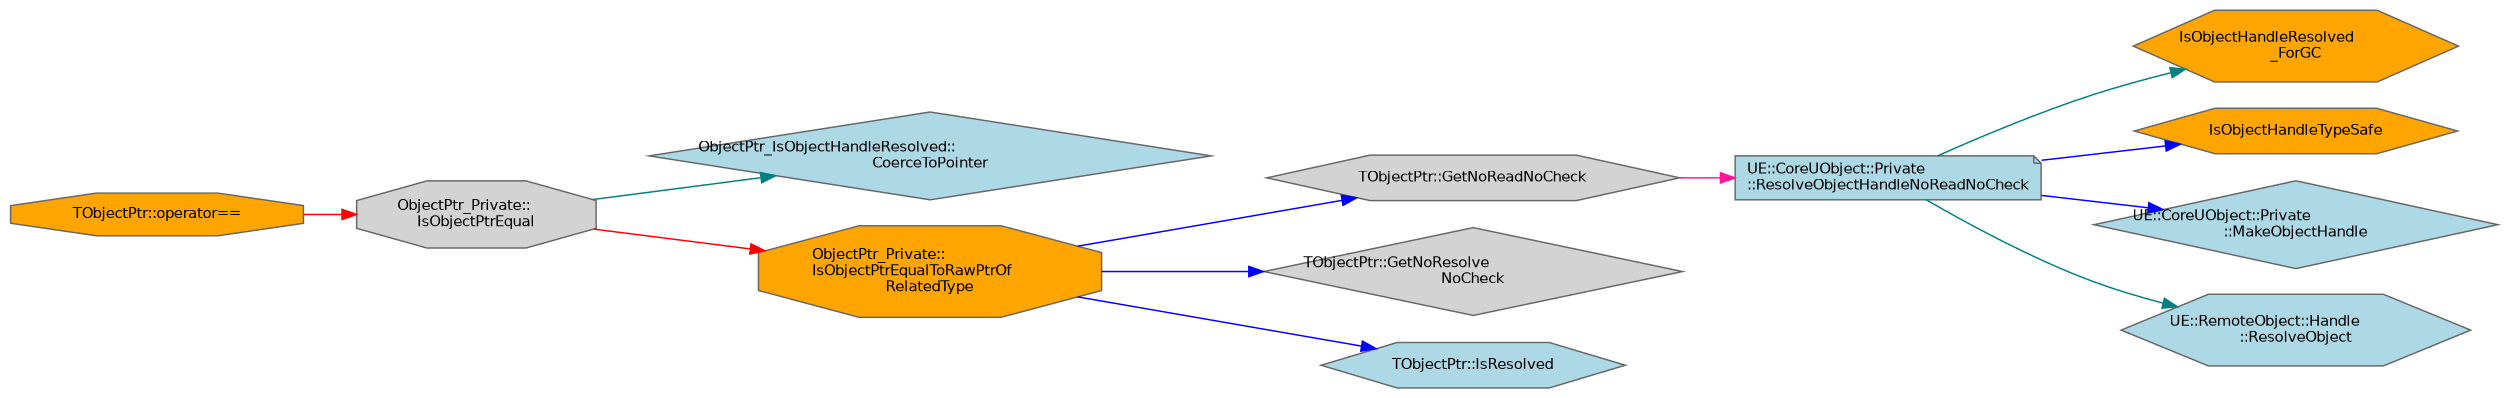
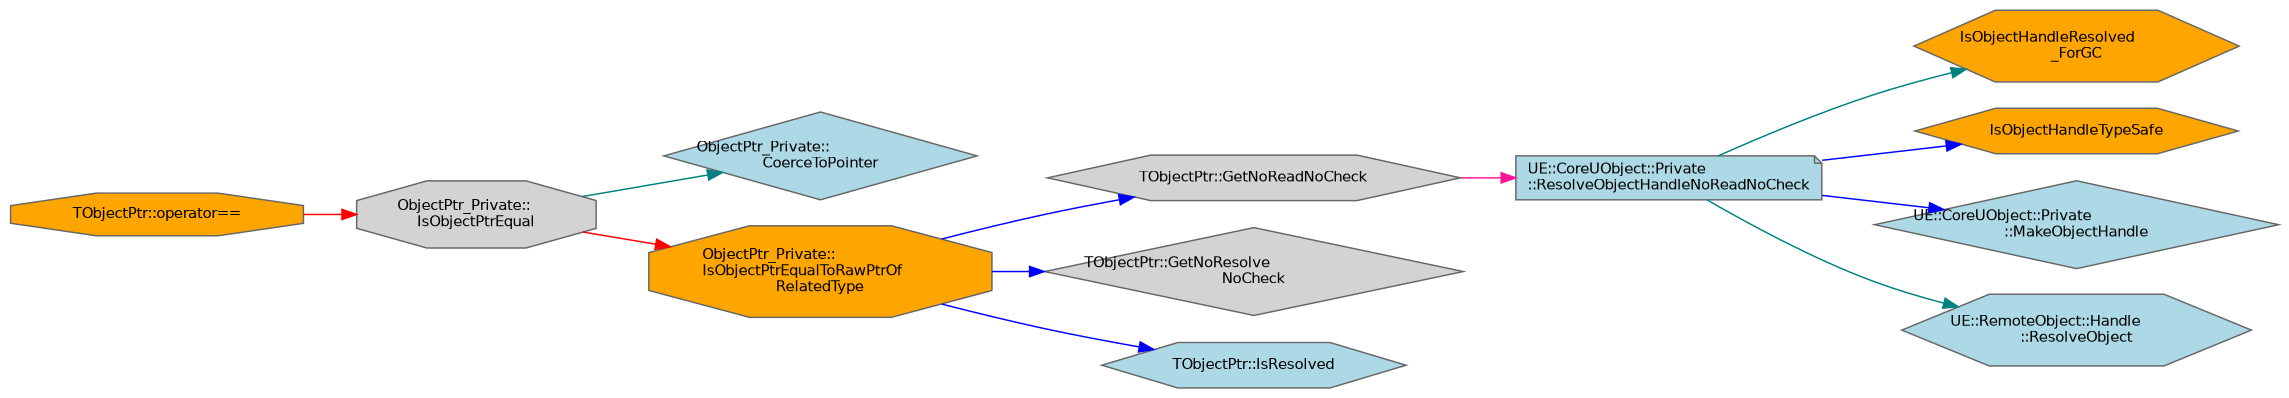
(930, 156) -> (820, 156)
